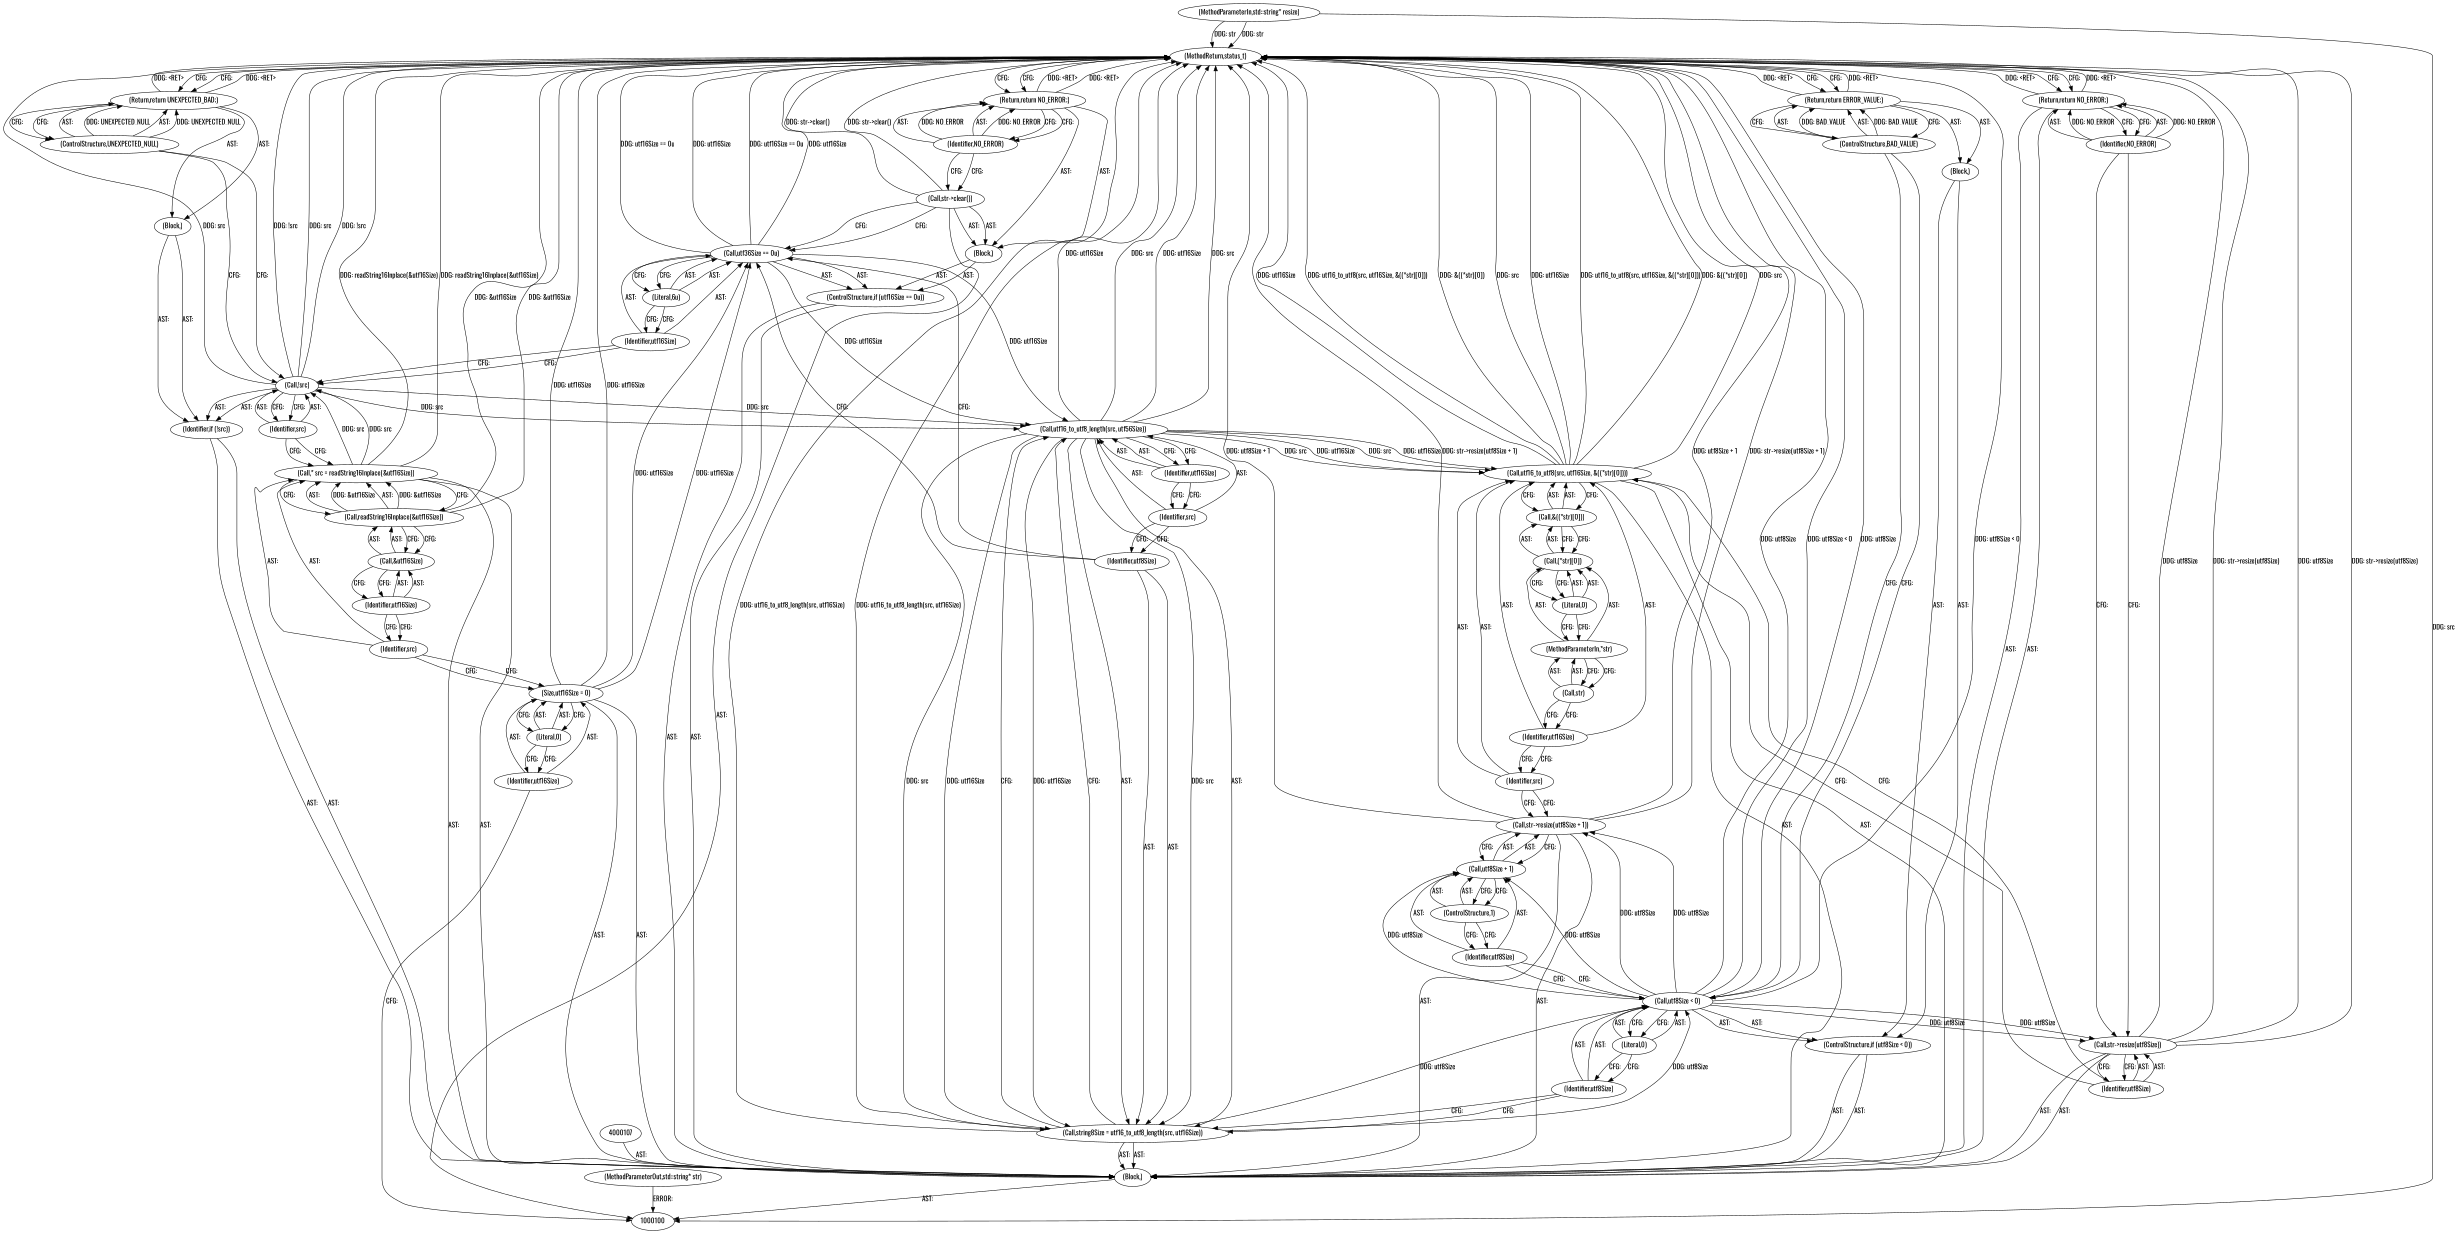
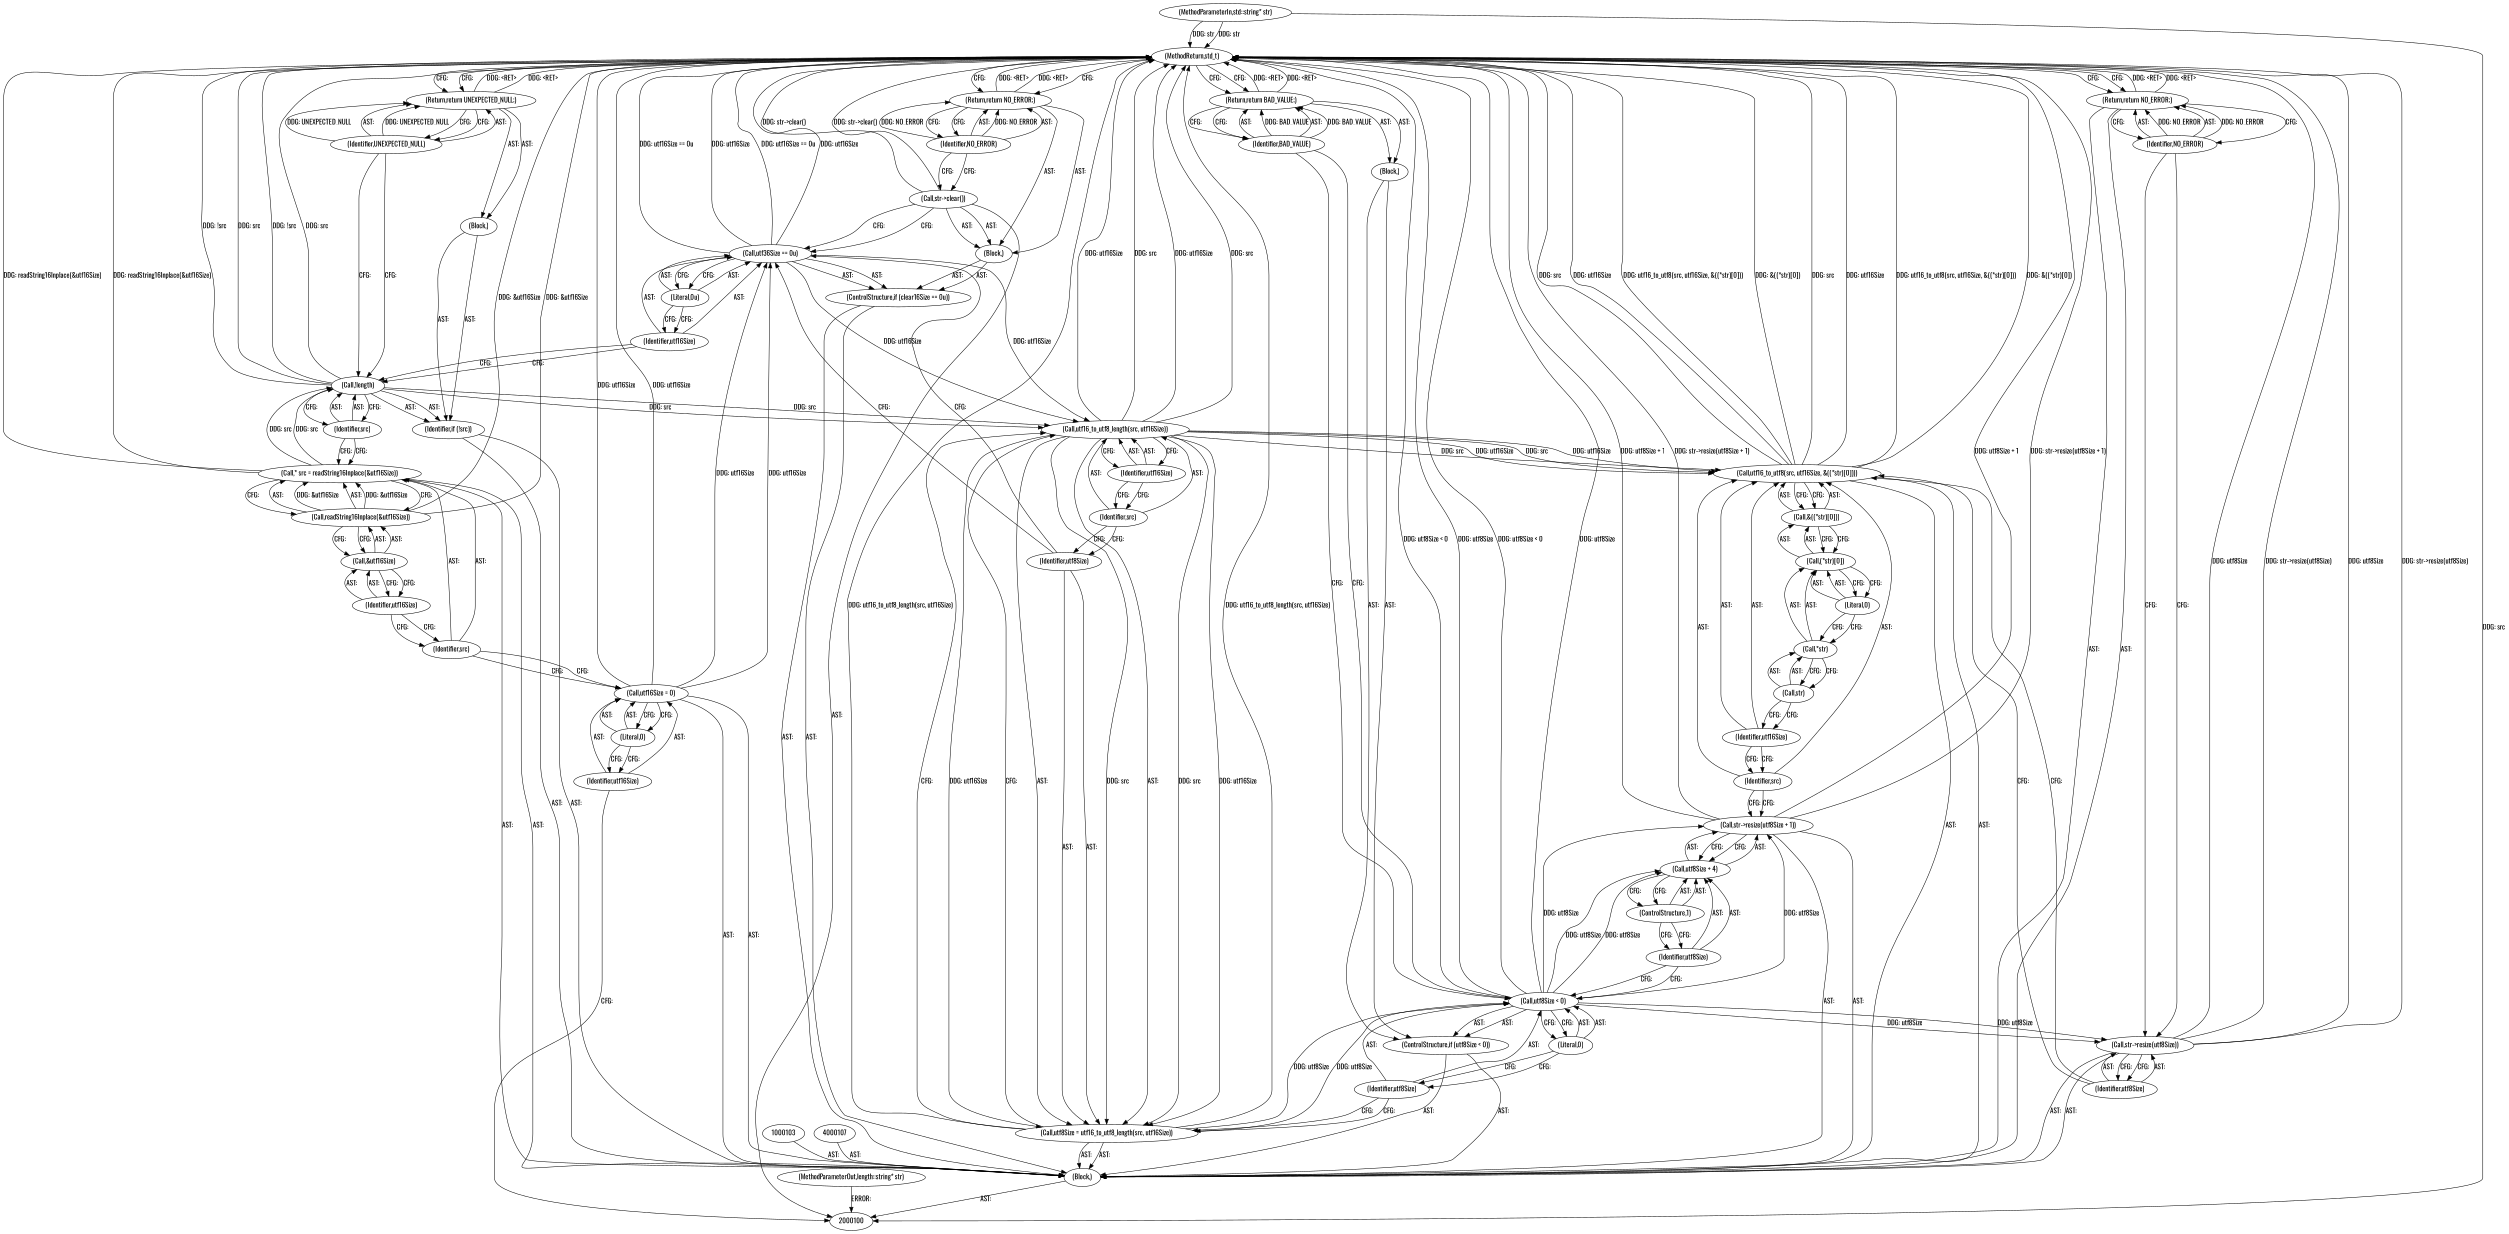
(1249, 13) -> (1225, 13)
(1216, 57) -> (1192, 57)
(174, 101) -> (471, 101)
(1844, 101) -> (1261, 101)
(110, 145) -> (386, 145)
(1879, 145) -> (1282, 145)
(666, 298) -> (685, 298)
(875, 298) -> (898, 298)
(297, 386) -> (358, 386)
(1093, 430) -> (1115, 430)
(1579, 650) -> (1815, 650)
(566, 694) -> (651, 694)
(1491, 870) -> (1695, 870)
none -> (784, 1133)
(1133, 1133) -> (1107, 1133)
(653, 1177) -> (851, 1177)
(653, 1221) -> (851, 1221)
